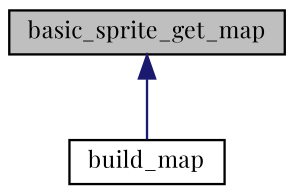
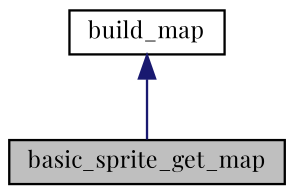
(147, 109) -> (147, 109)
